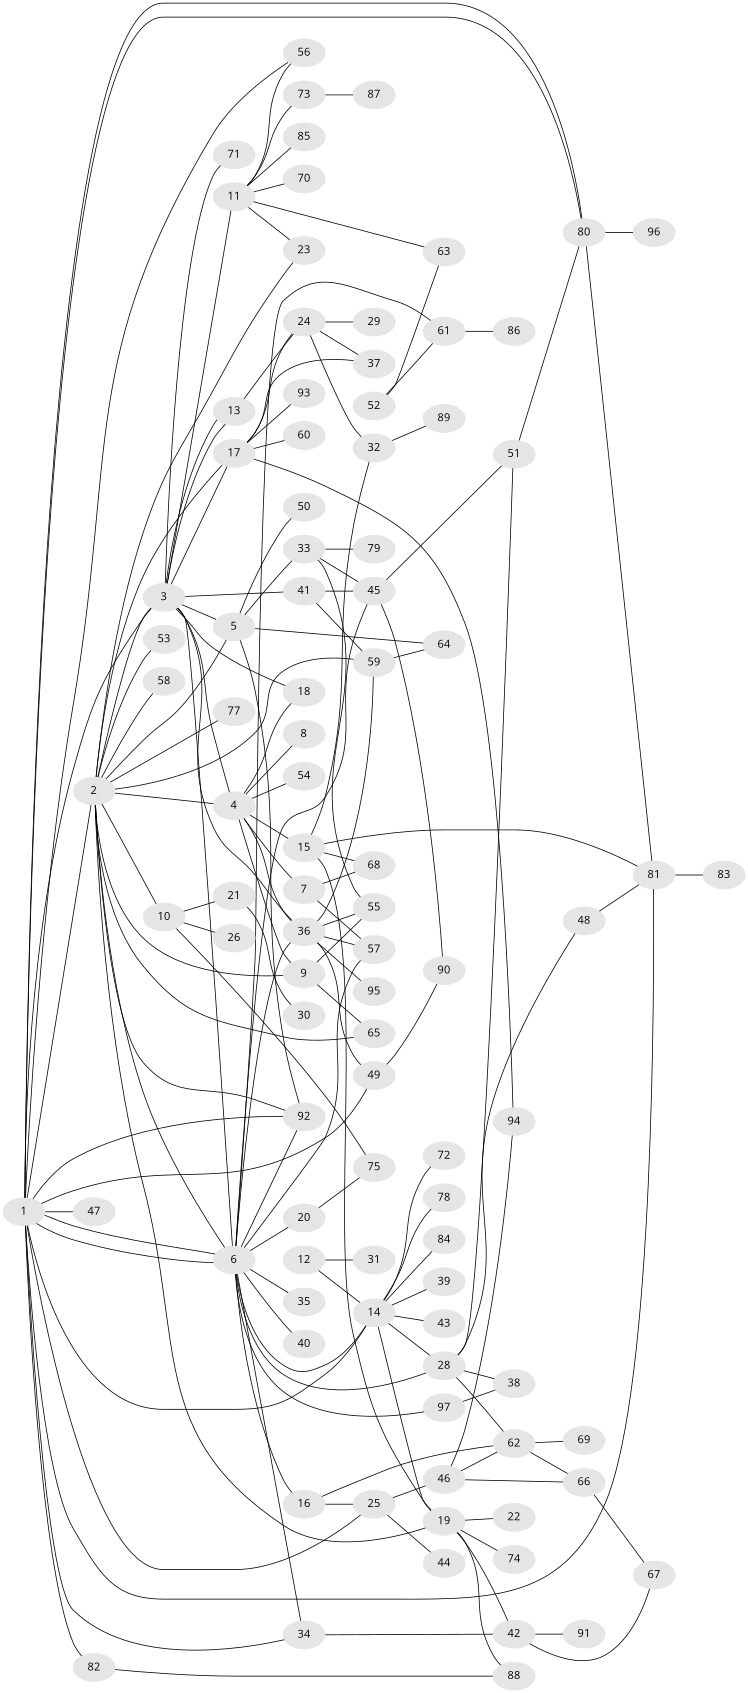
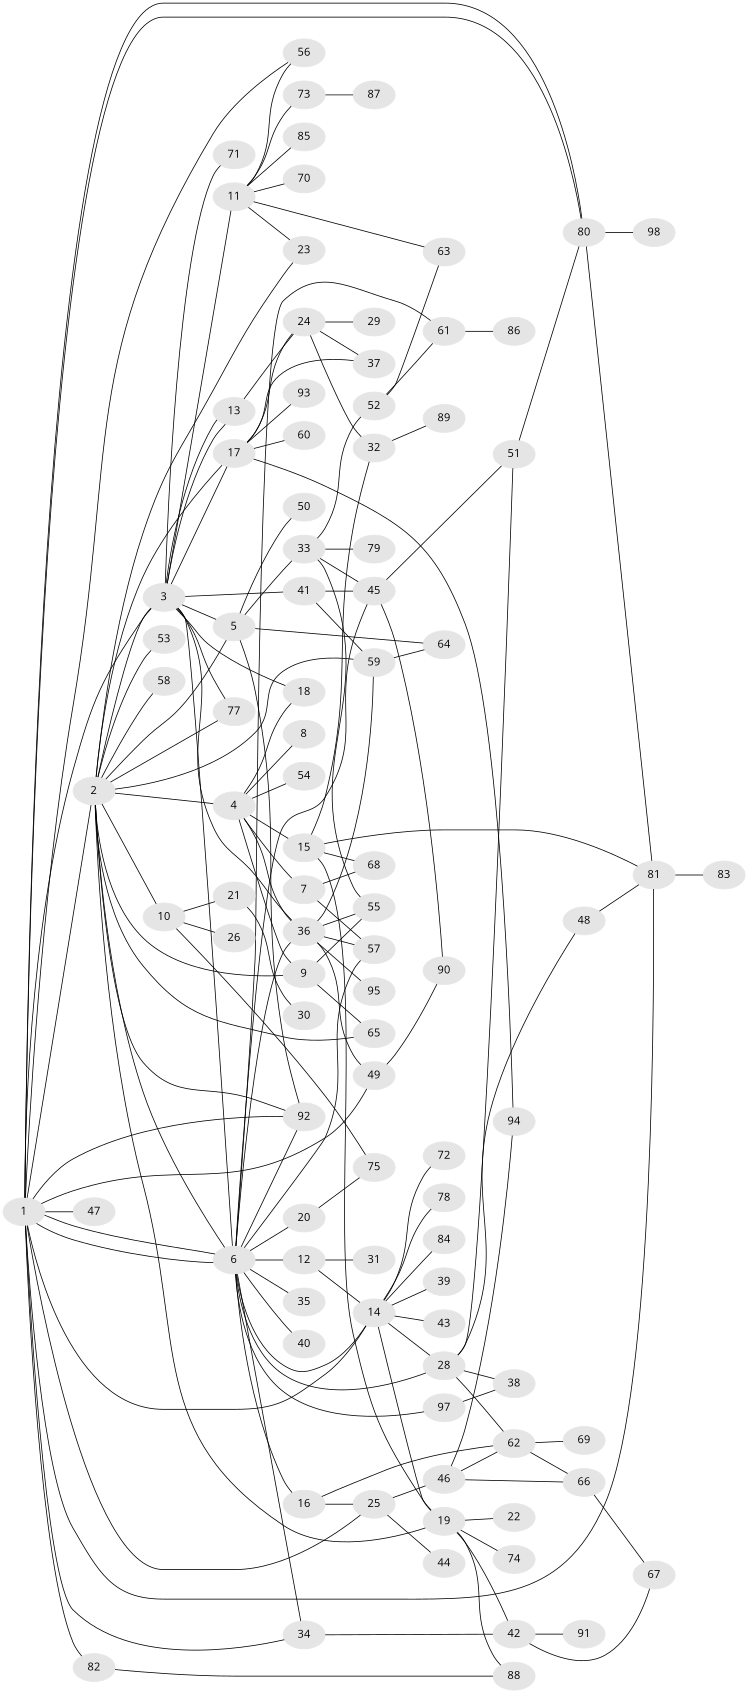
(654, 233) -> (654, 233)
none -> (339, 478)
(207, 698) -> (202, 653)
none -> (269, 1260)
